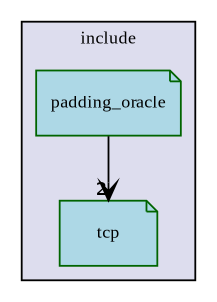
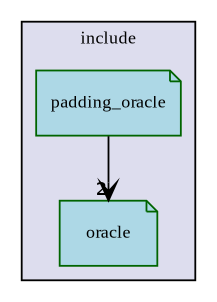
(108, 233) -> (108, 233)
